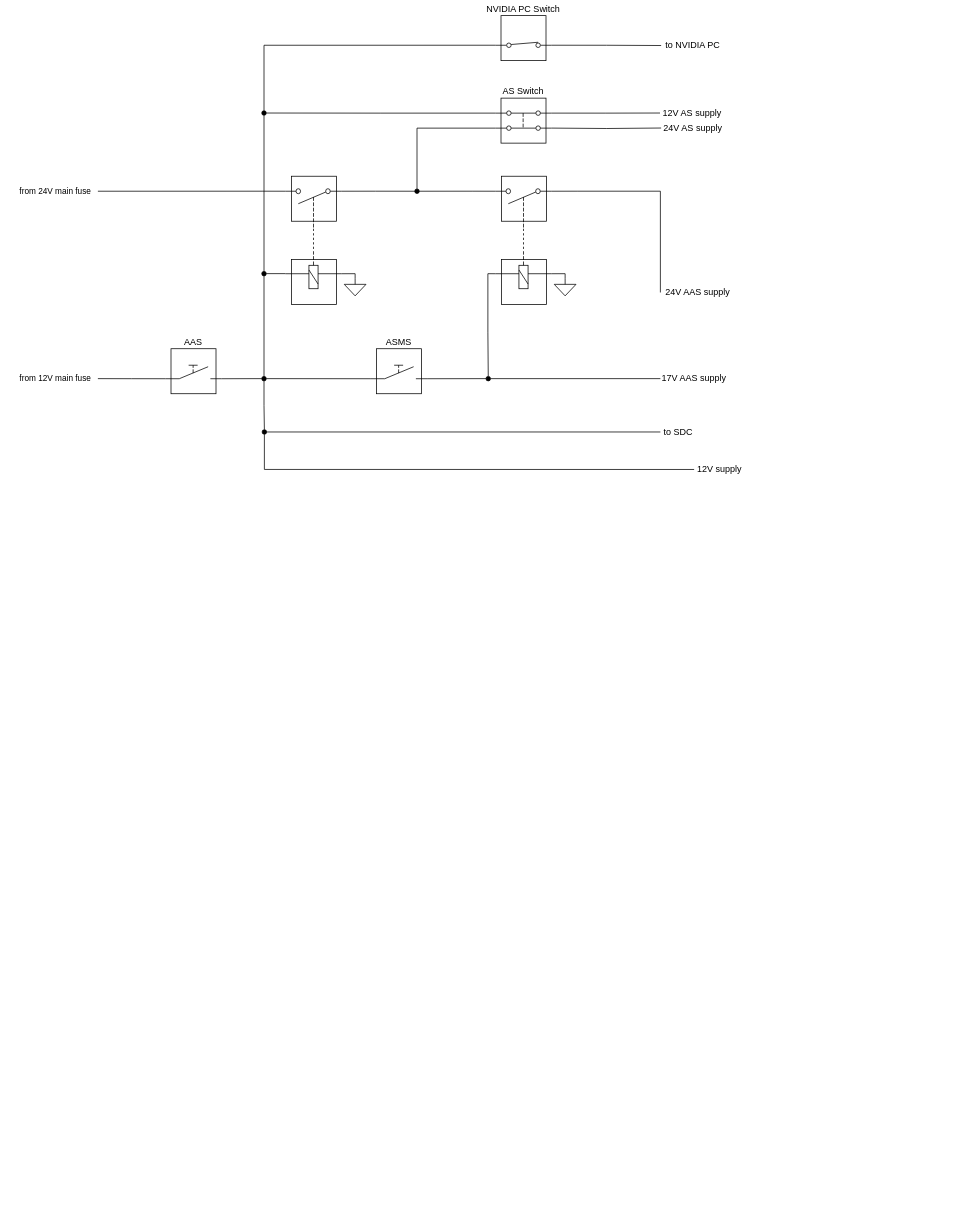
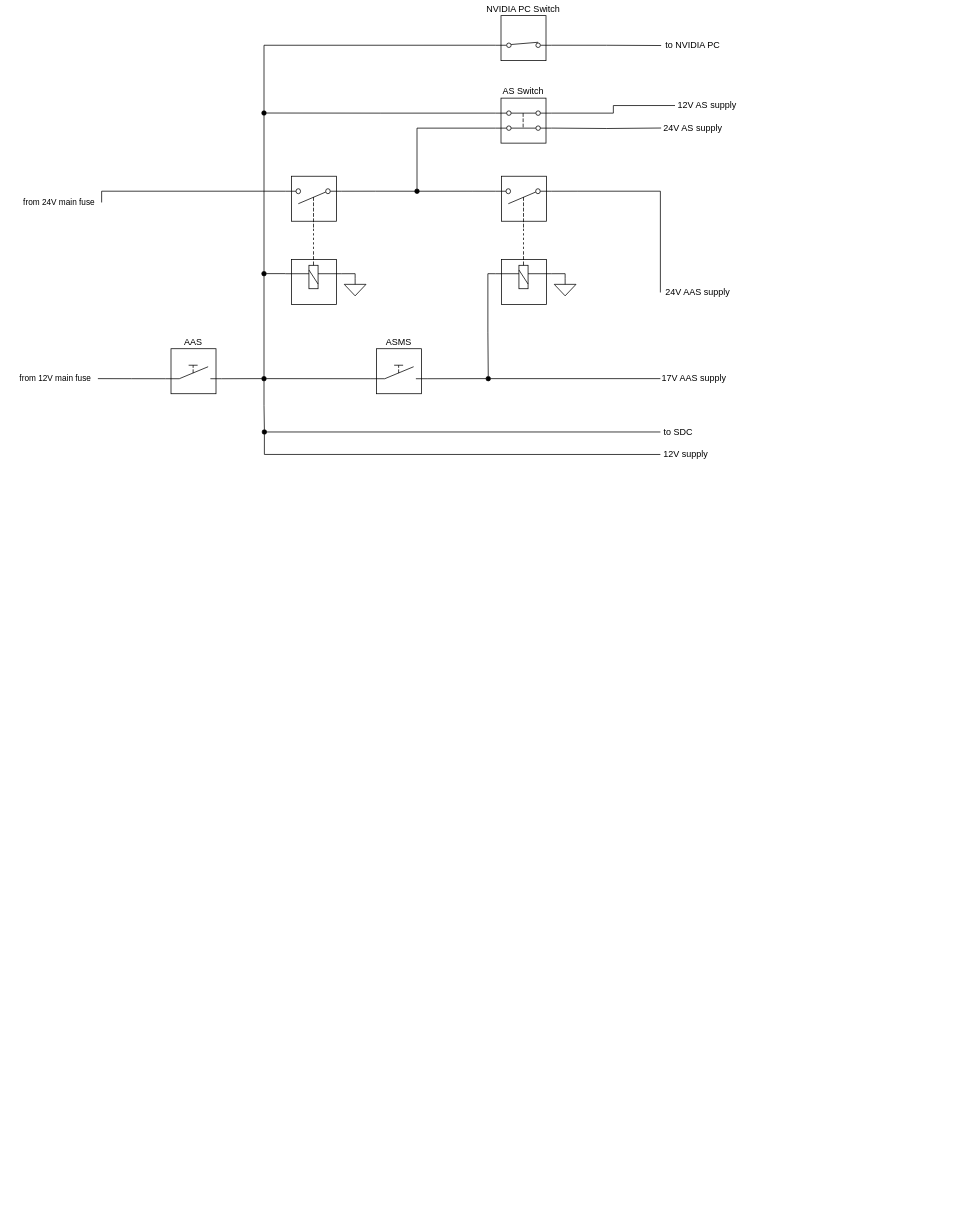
(692, 113) -> (707, 105)
(57, 191) -> (60, 202)
(719, 469) -> (686, 454)
